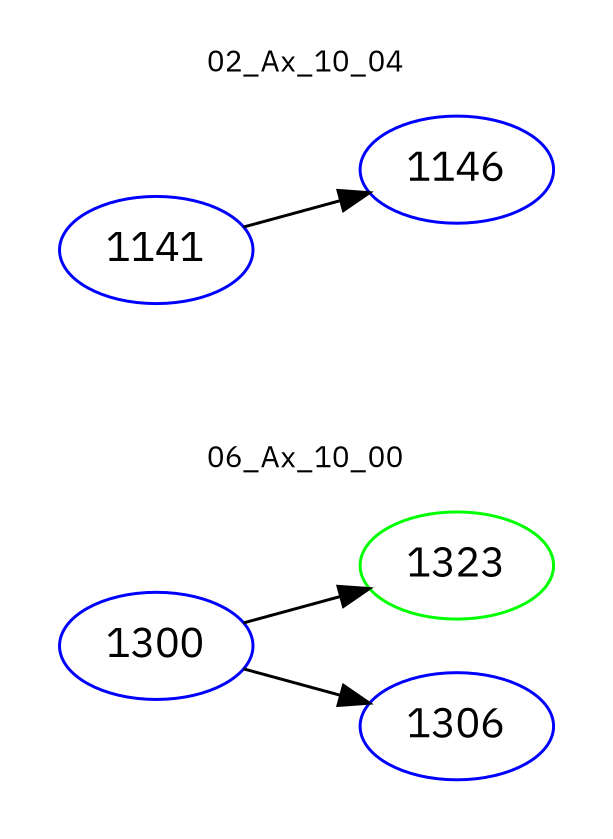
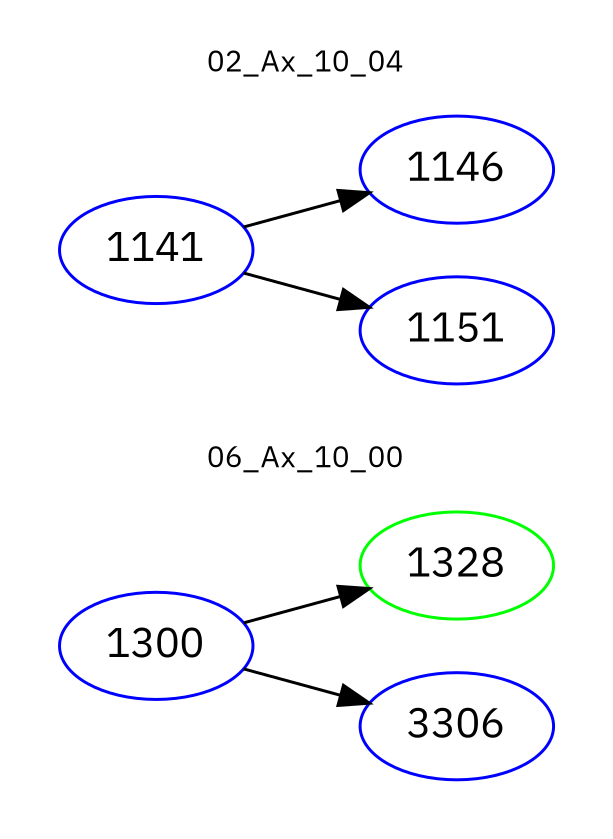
none -> (457, 330)
(457, 566) -> (457, 566)
(457, 726) -> (457, 726)
